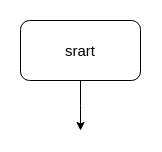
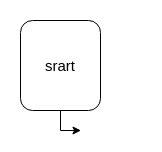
(81, 51) -> (61, 66)
